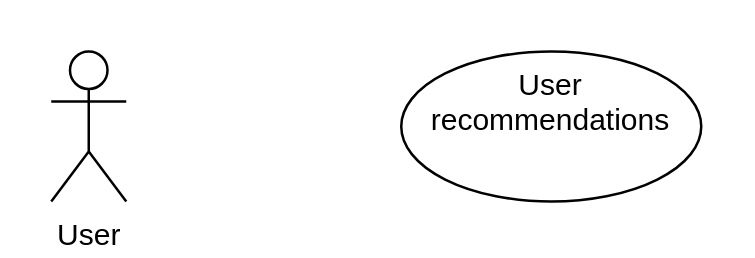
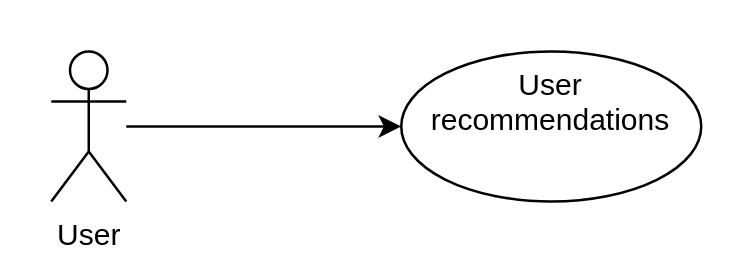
none -> (255, 126)
